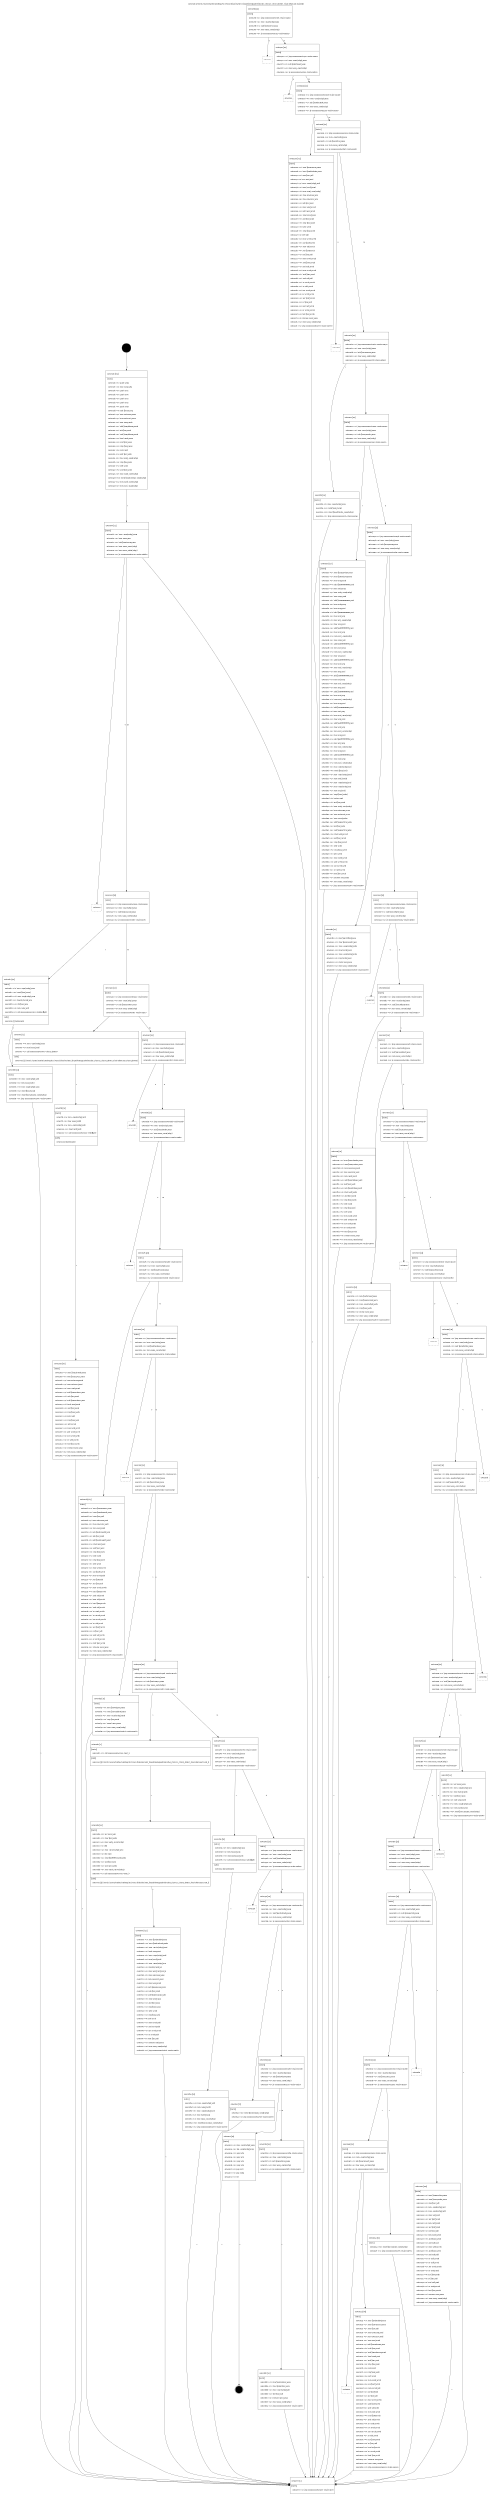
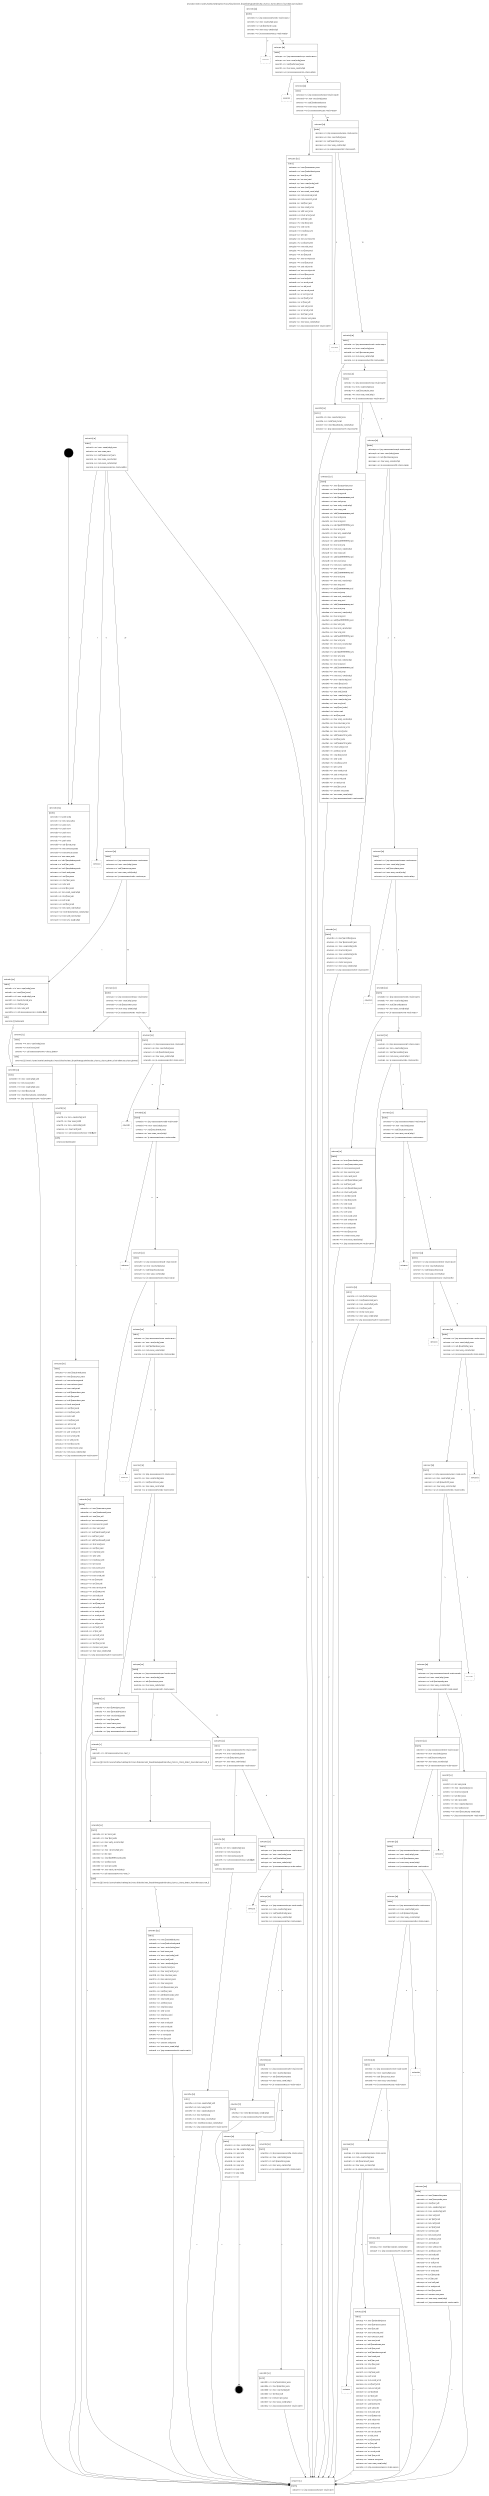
(126, 505) -> (81, 637)
